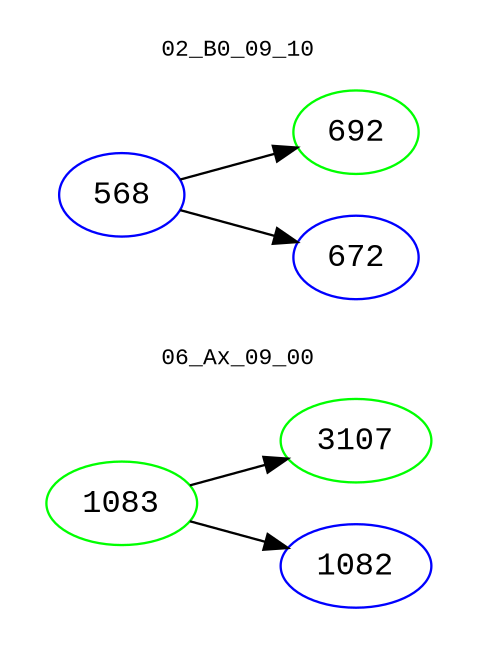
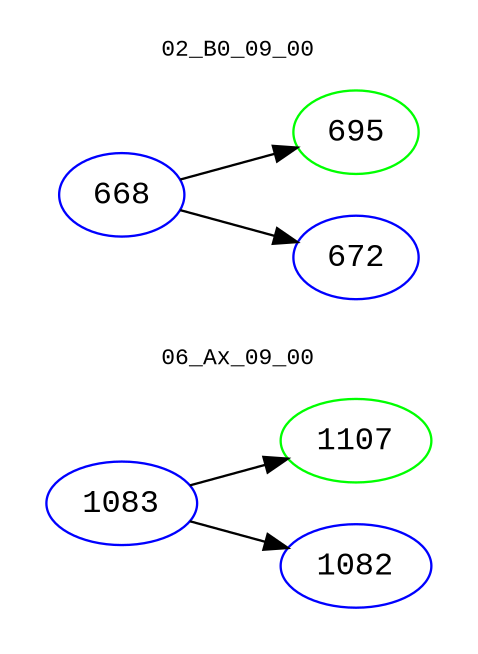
(239, 50) -> (239, 50)
(356, 132) -> (356, 132)
(122, 195) -> (122, 195)
(356, 441) -> (356, 441)
(122, 503) -> (122, 503)
